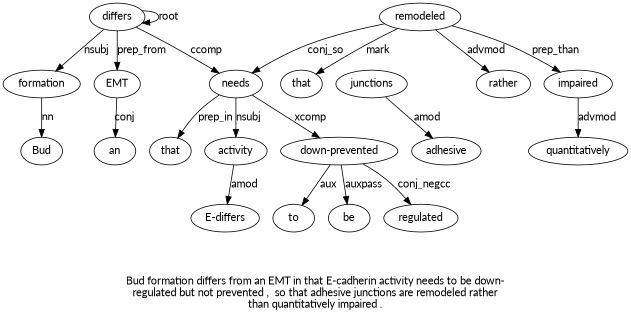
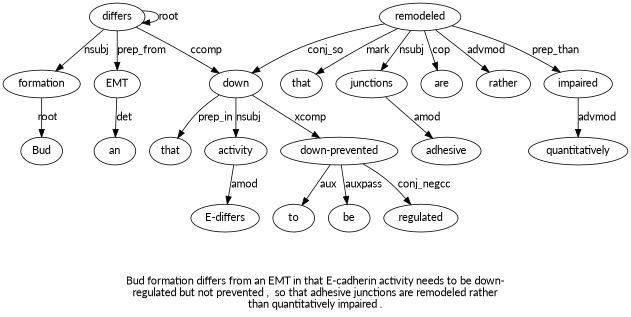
none -> (398, 47)
(236, 84) -> (236, 84)
none -> (442, 84)
(48, 118) -> (48, 118)
(125, 118) -> (125, 118)
